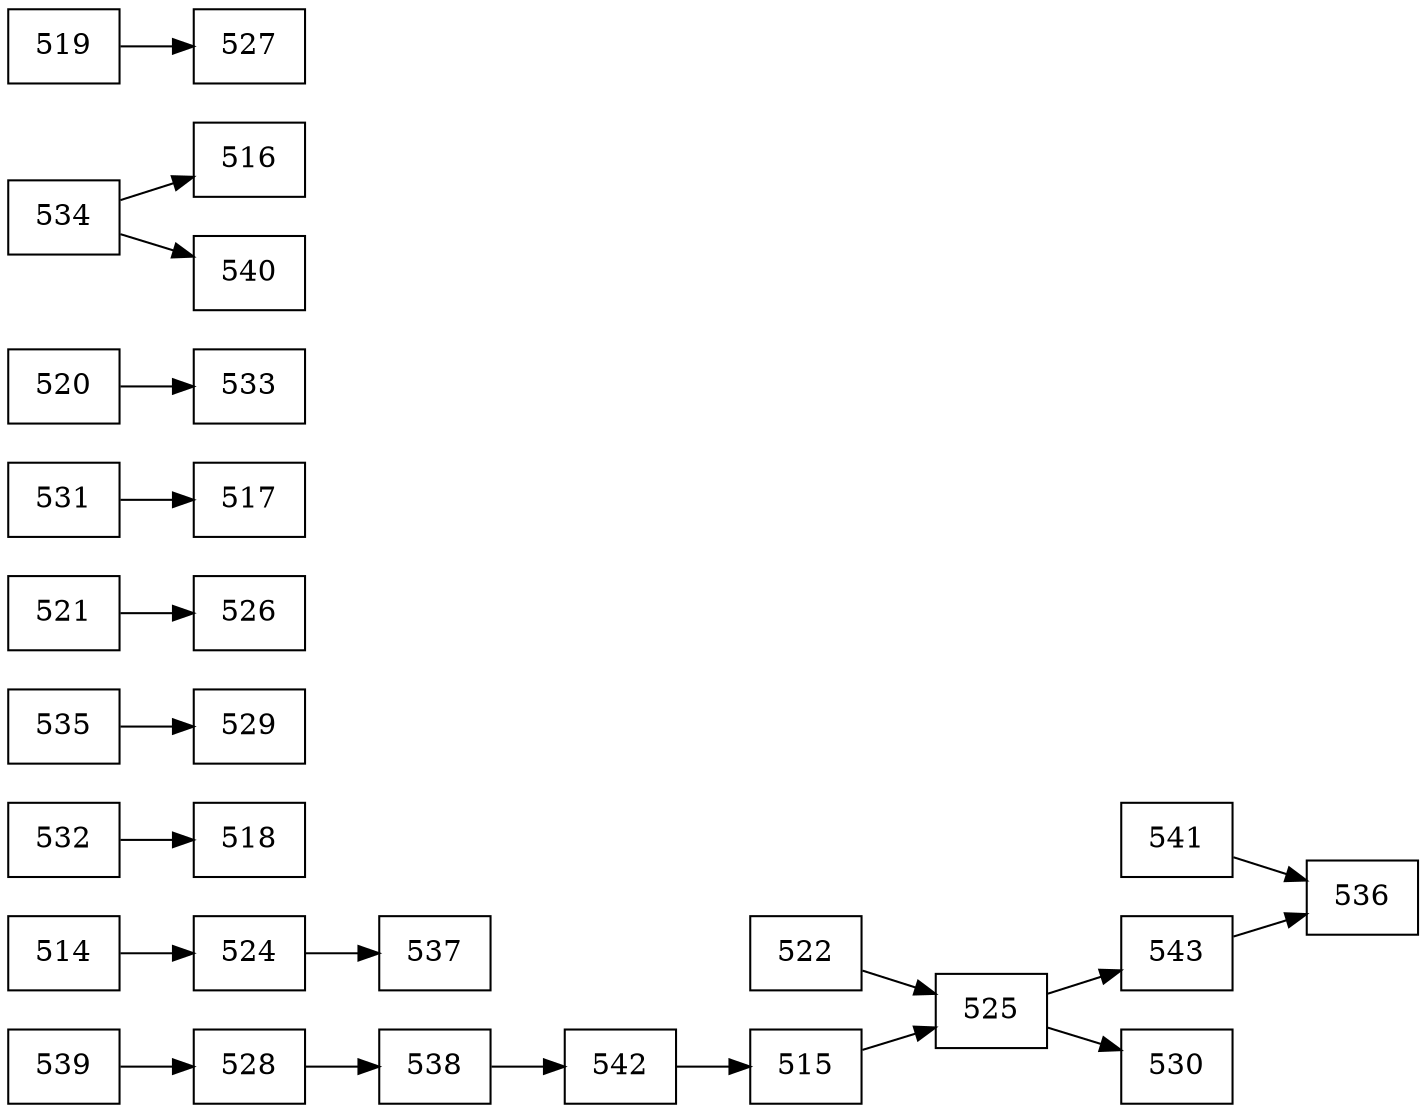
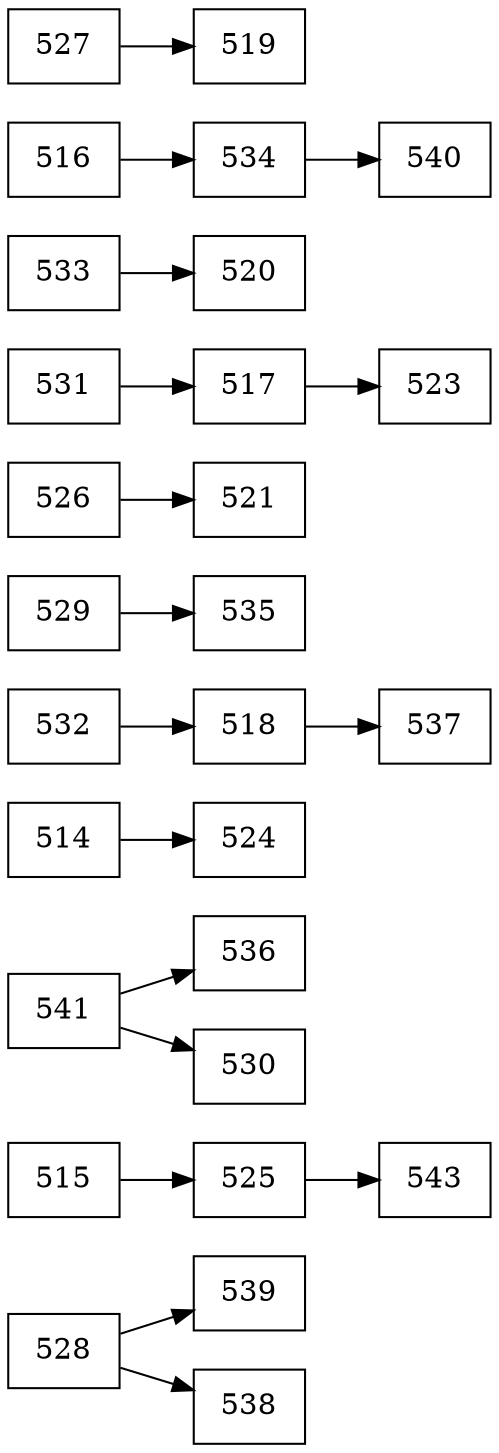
(147, 46) -> (147, 46)
(147, 192) -> (147, 160)
(147, 386) -> (147, 273)
none -> (435, 386)
(147, 613) -> (147, 500)
(147, 727) -> (147, 613)
(1260, 928) -> none
(332, 953) -> (332, 727)
(806, 953) -> none
(1074, 1036) -> (147, 1036)
(147, 1067) -> (147, 1325)
(620, 1067) -> none
